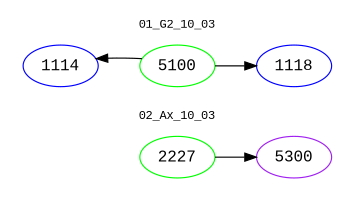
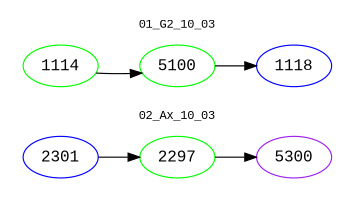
(125, 58) -> (113, 74)
(61, 66) -> (61, 66)
none -> (61, 157)
(177, 157) -> (177, 157)
